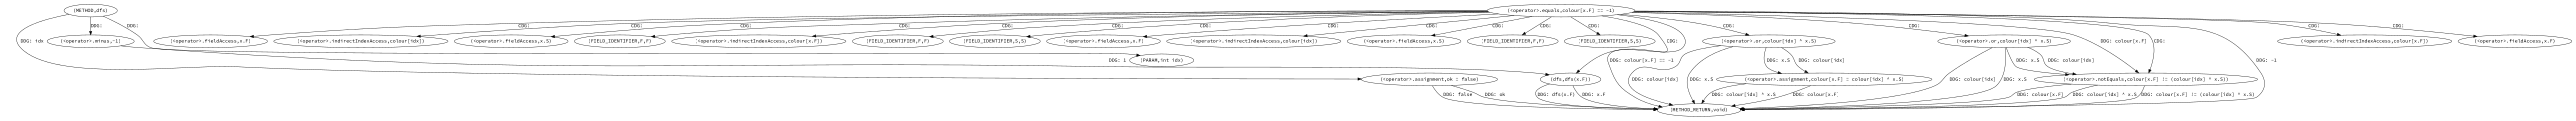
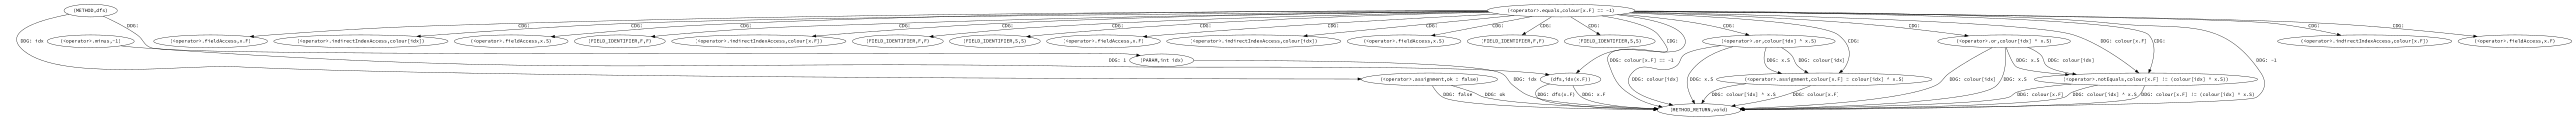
none -> (1755, 20)
(91, 24) -> none
none -> (1429, 65)
(1571, 79) -> (1571, 79)
